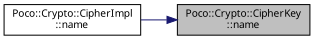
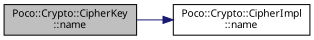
(154, 20) -> (150, 20)
